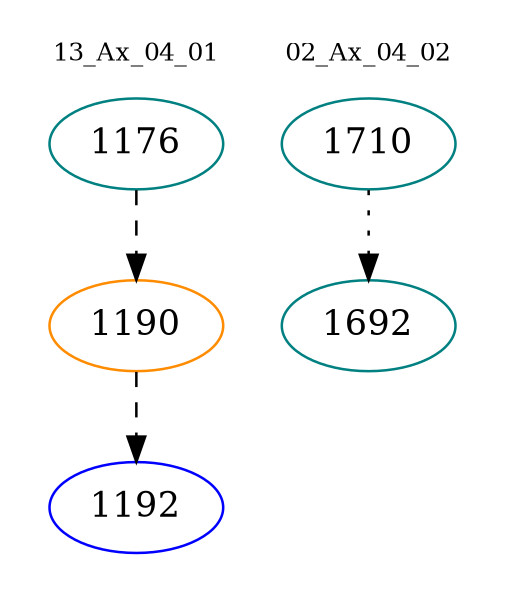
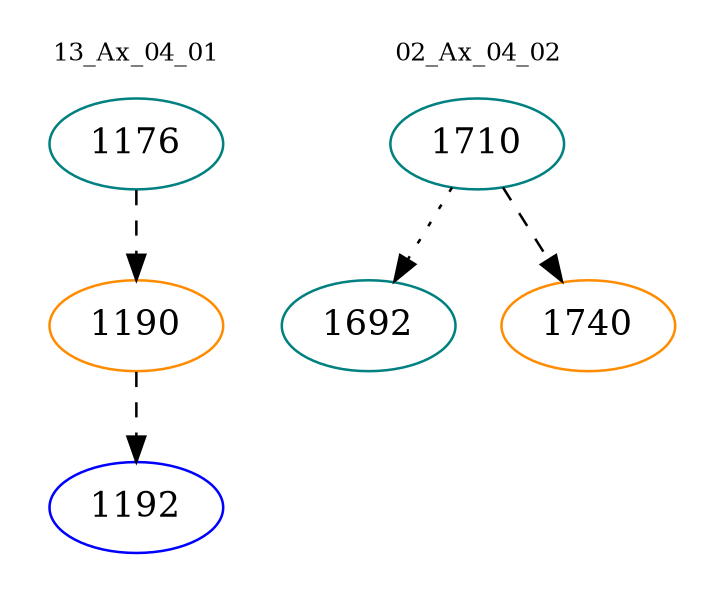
none -> (588, 326)
